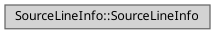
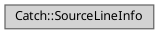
(108, 17) -> (79, 17)
